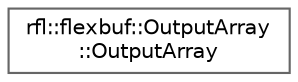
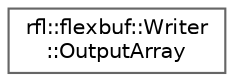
(149, 41) -> (117, 41)
